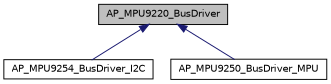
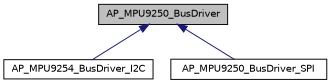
(163, 14) -> (163, 14)
(249, 69) -> (249, 69)
